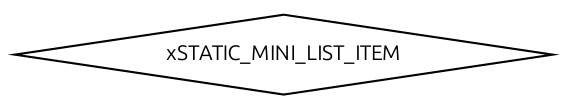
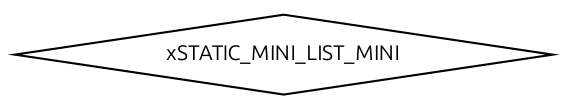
(284, 55) -> (284, 55)
